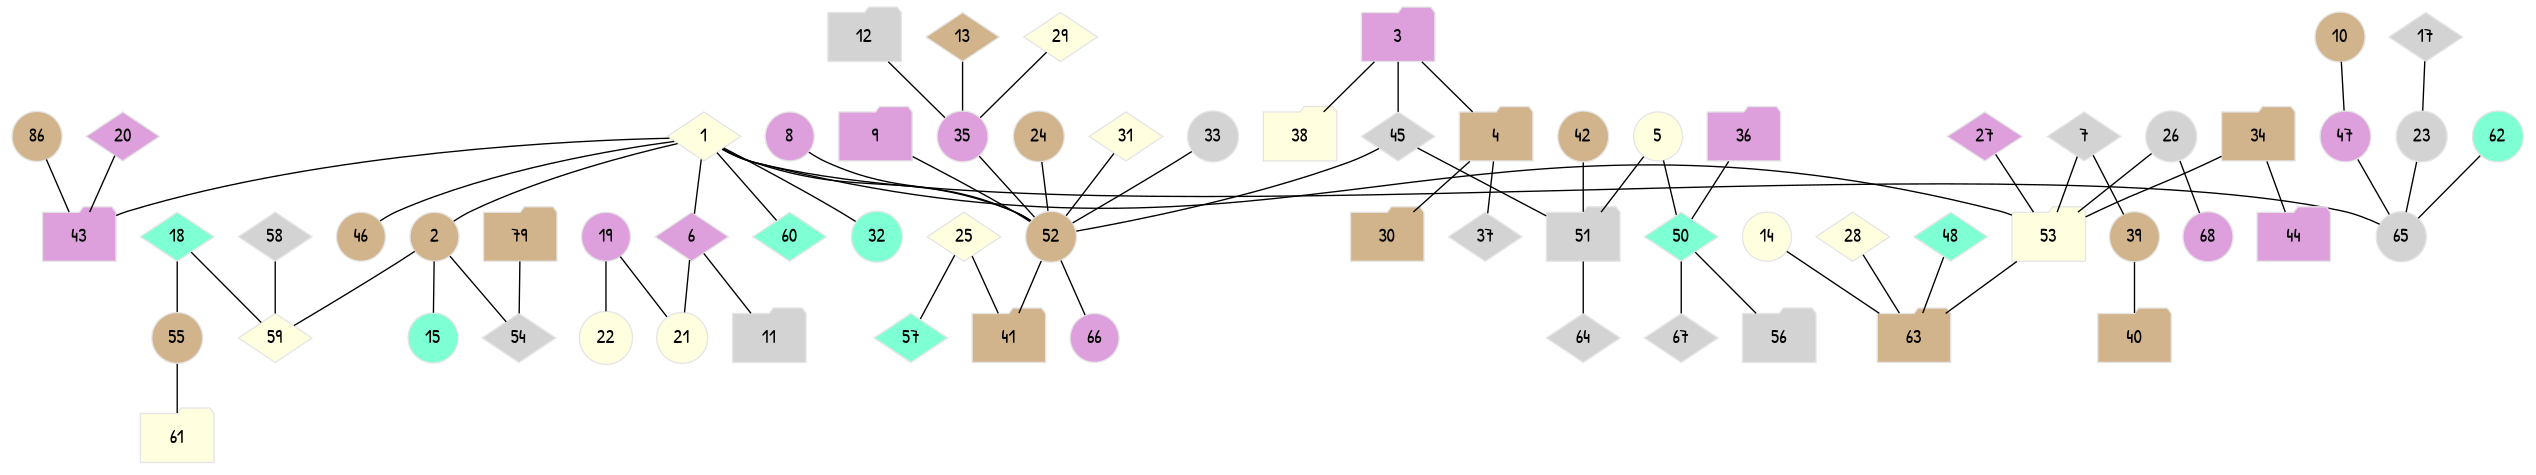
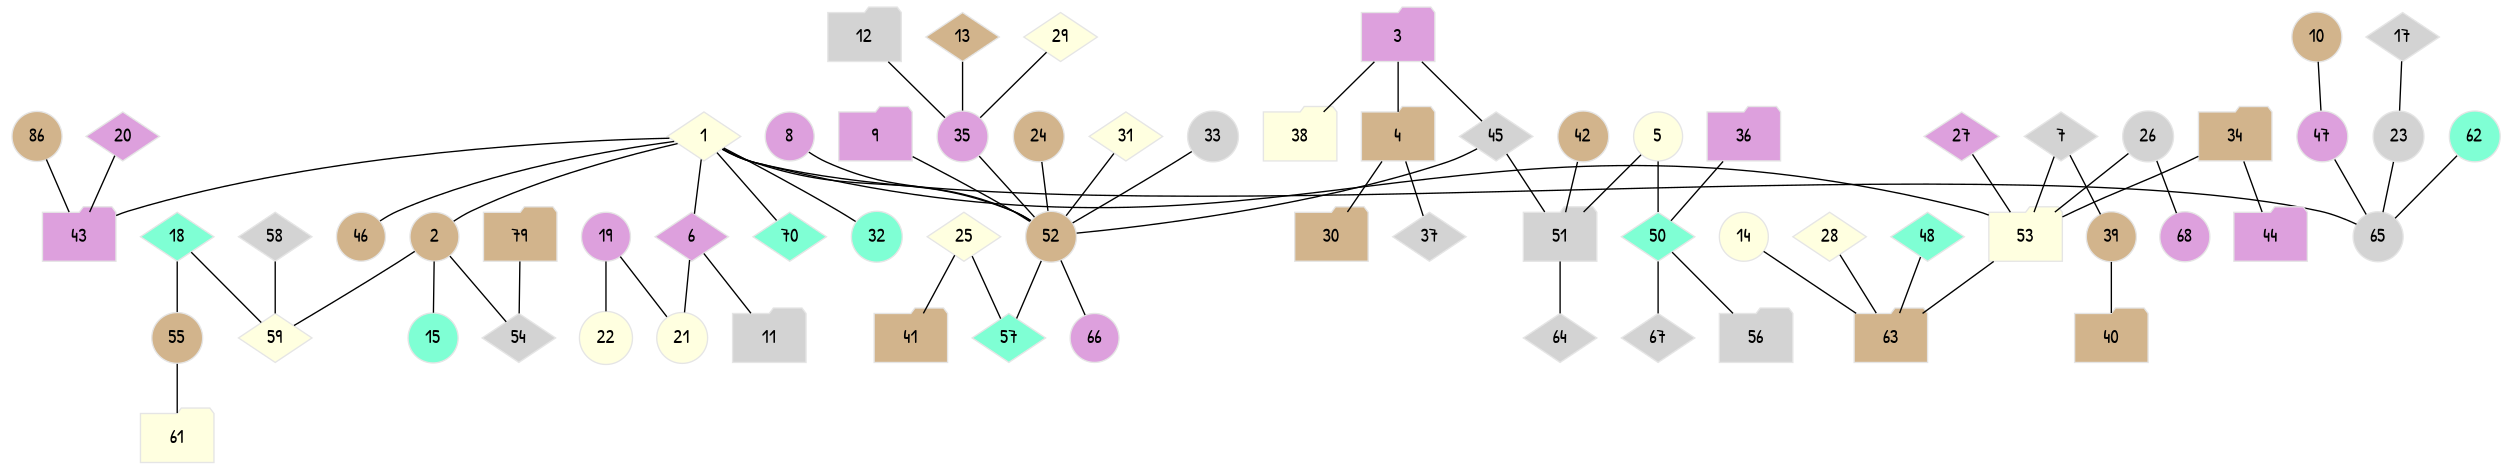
(790, 237) -> (790, 237)
(1030, 287) -> (1029, 290)
